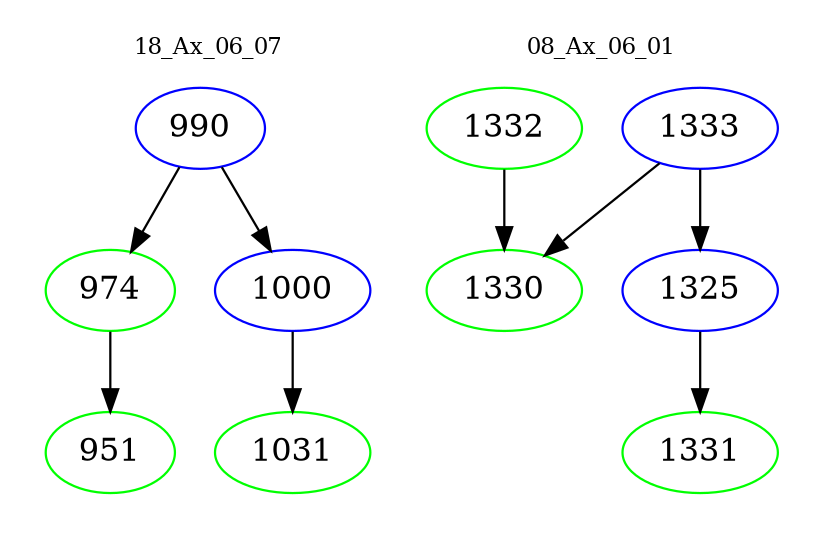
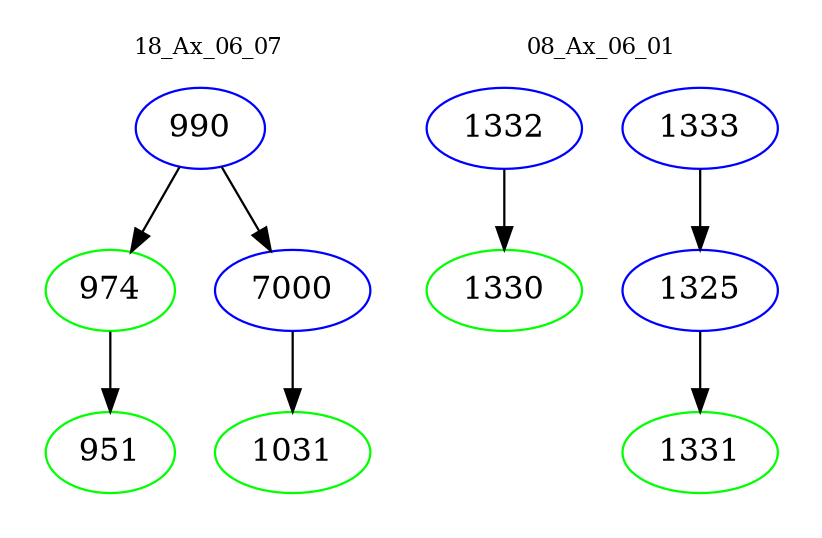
(504, 128) -> (504, 128)
(611, 202) -> none
(293, 290) -> (293, 290)
